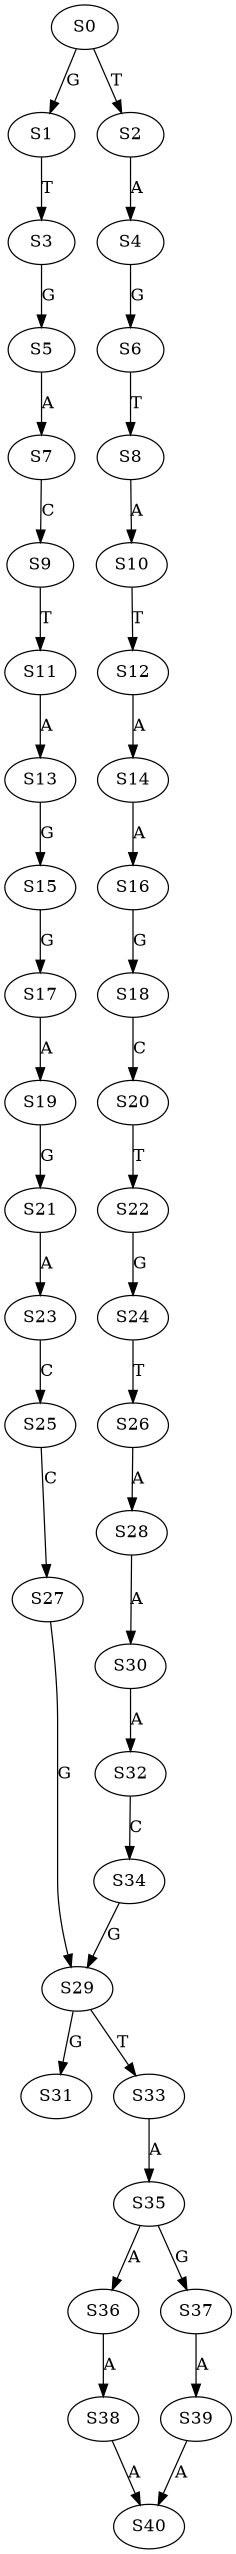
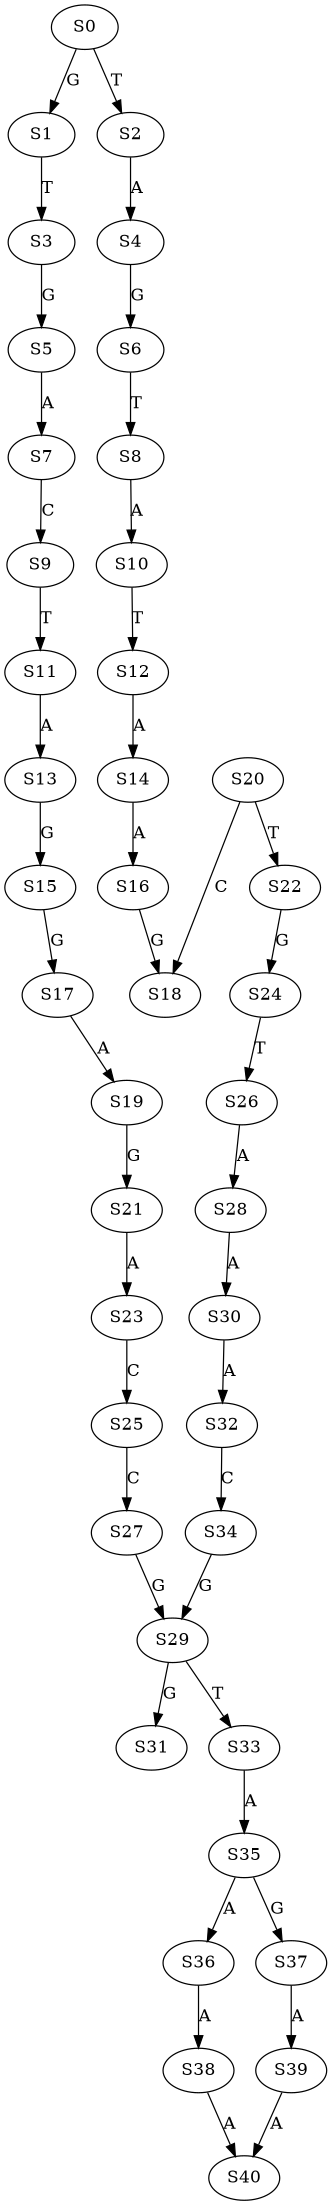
(133, 1043) -> (209, 882)
